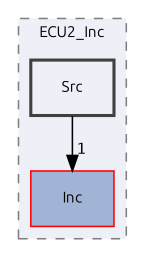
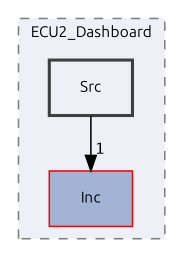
(72, 33) -> (92, 33)
